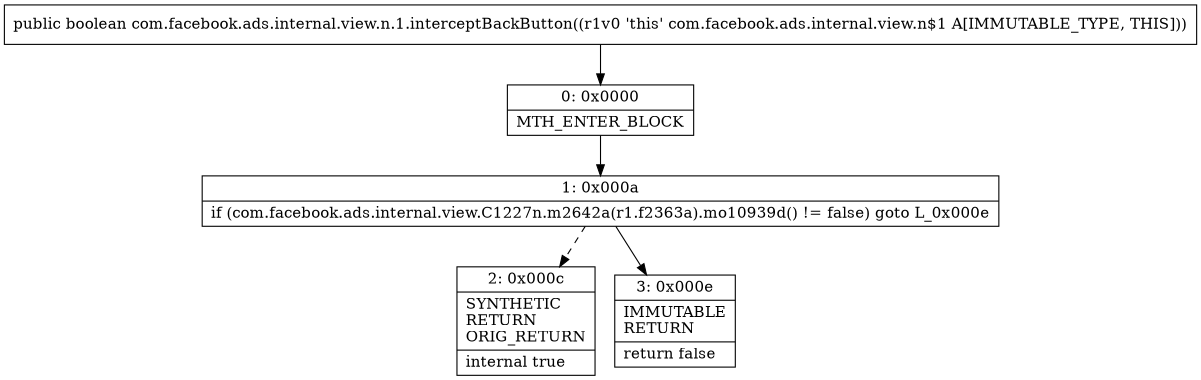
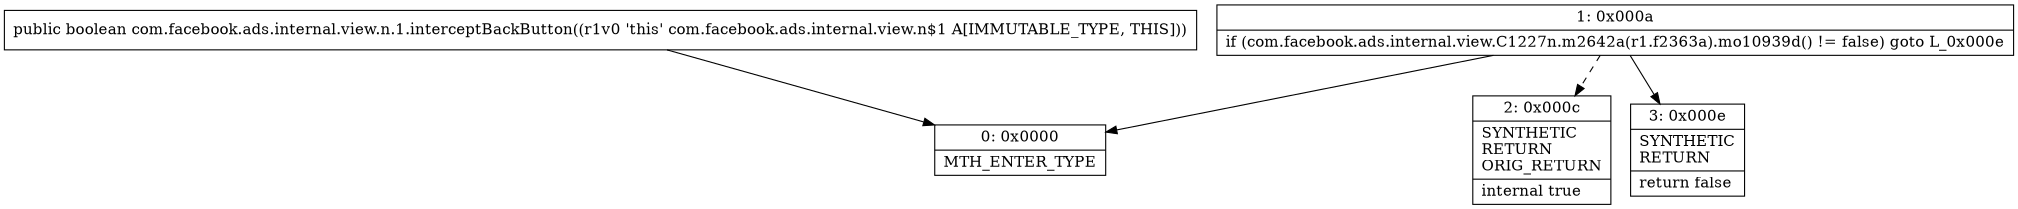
(601, 122) -> (1020, 162)
(601, 150) -> (1305, 93)
(675, 312) -> (1688, 141)
